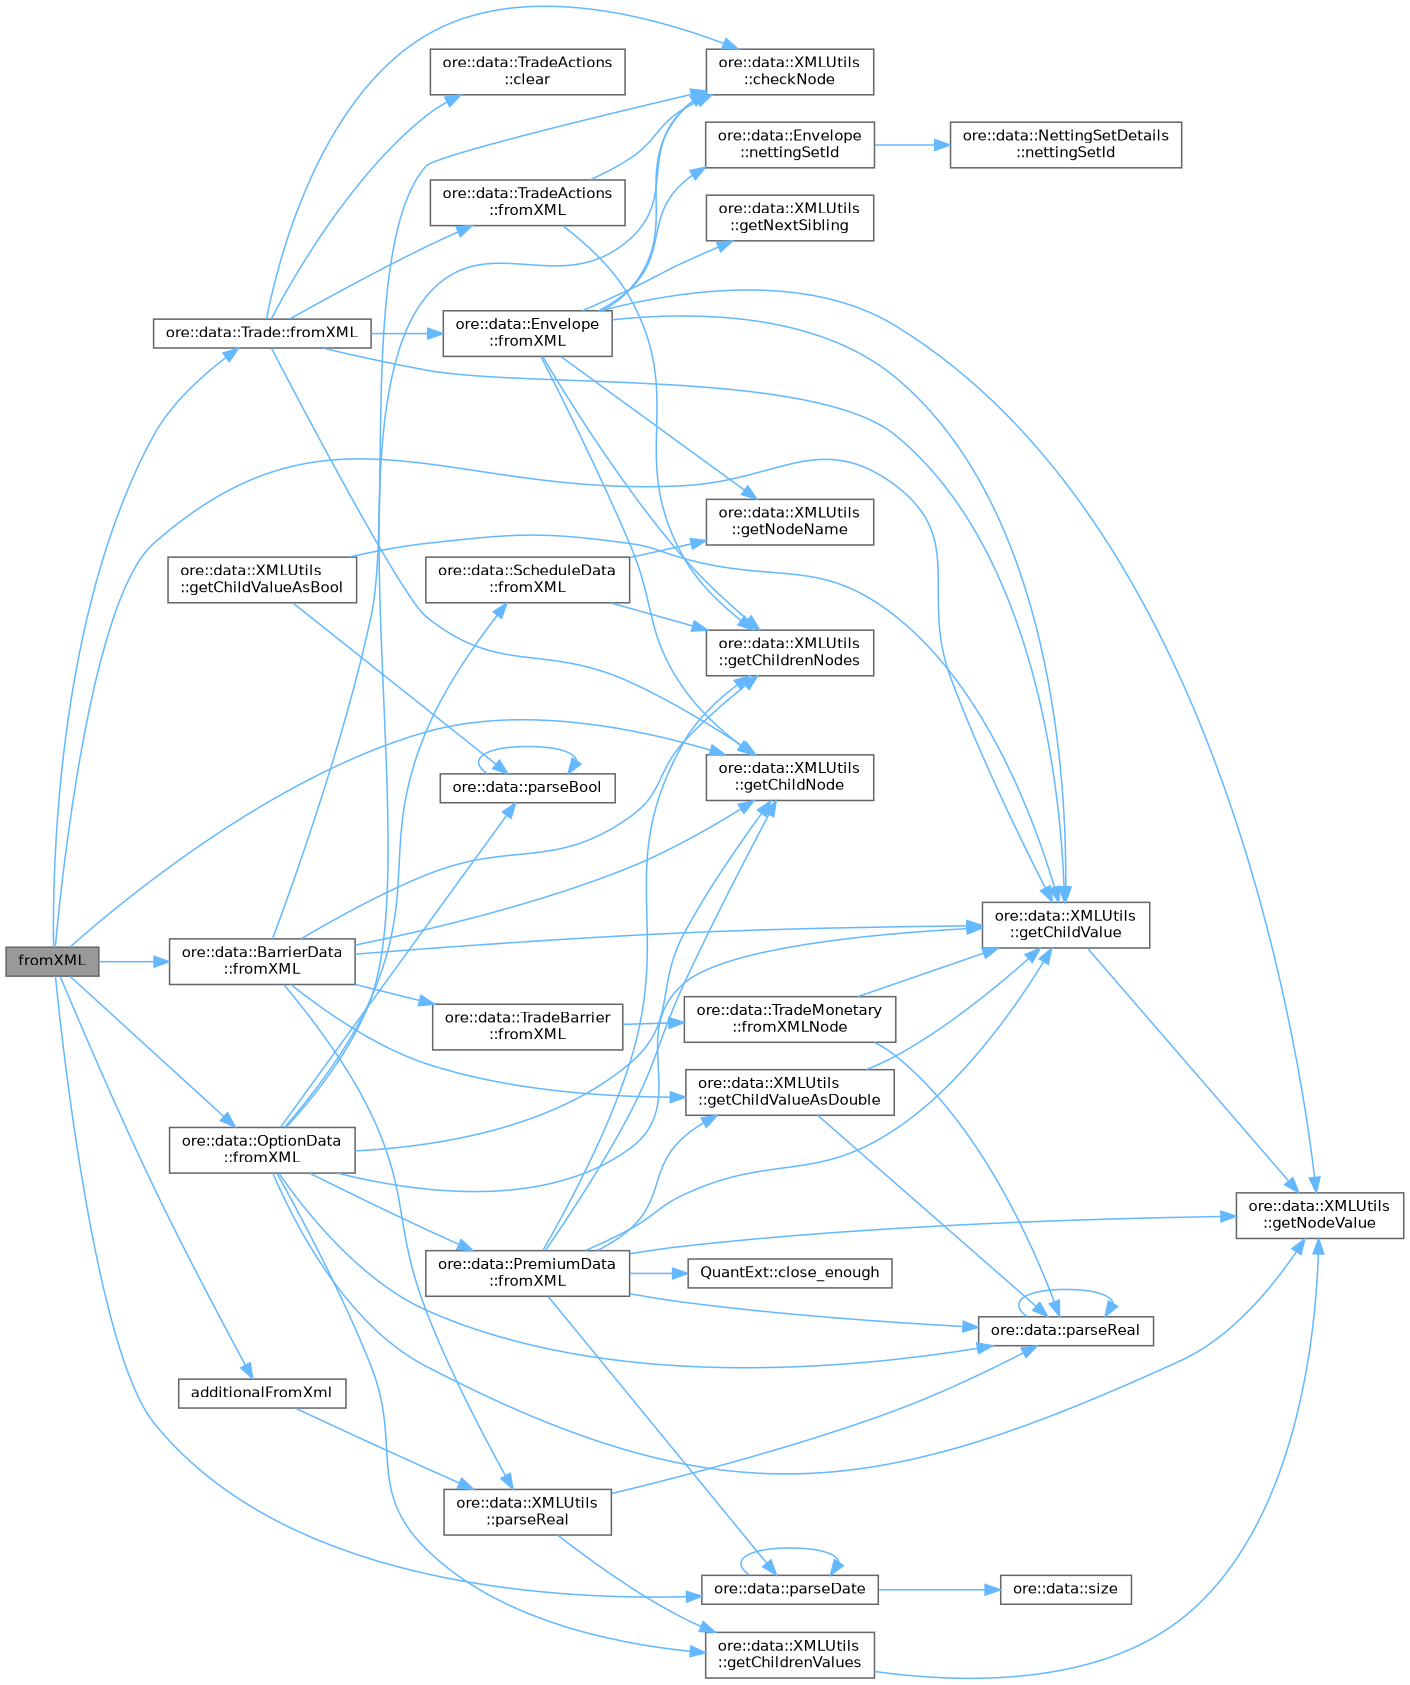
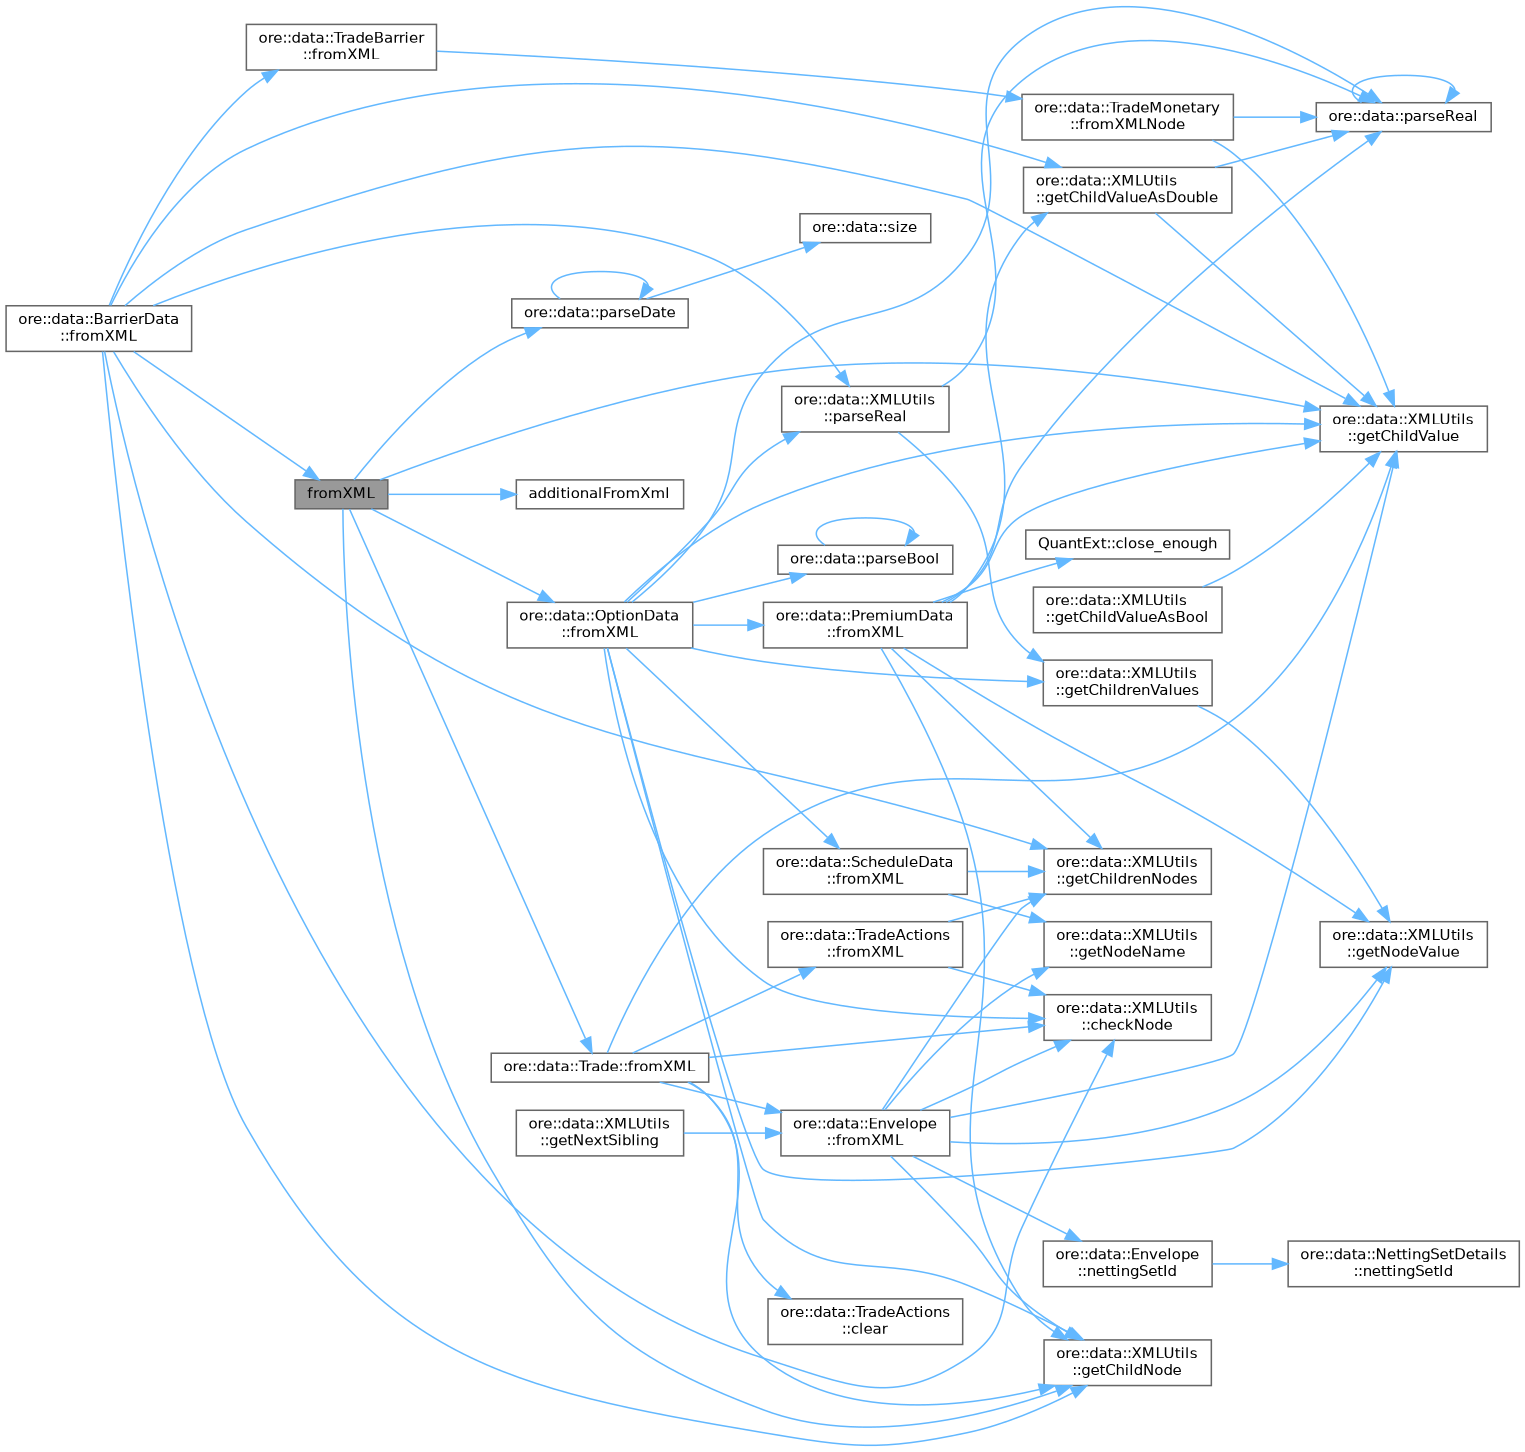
(651, 279) -> (720, 1133)
(394, 683) -> none
(126, 962) -> (220, 411)
(1188, 1065) -> none
(658, 1430) -> none
(373, 1444) -> (738, 480)
